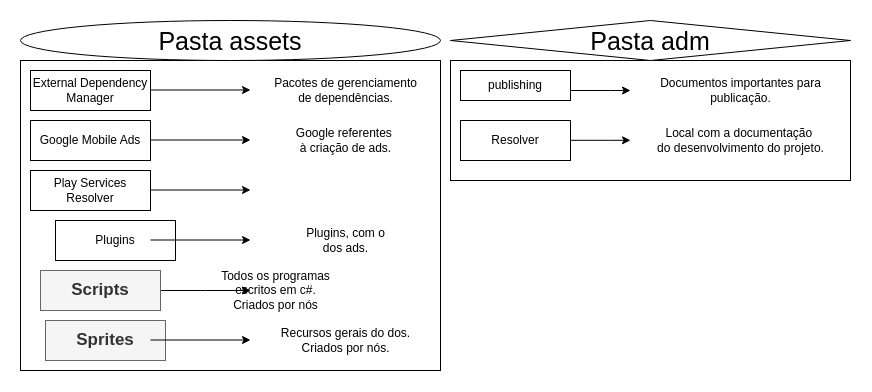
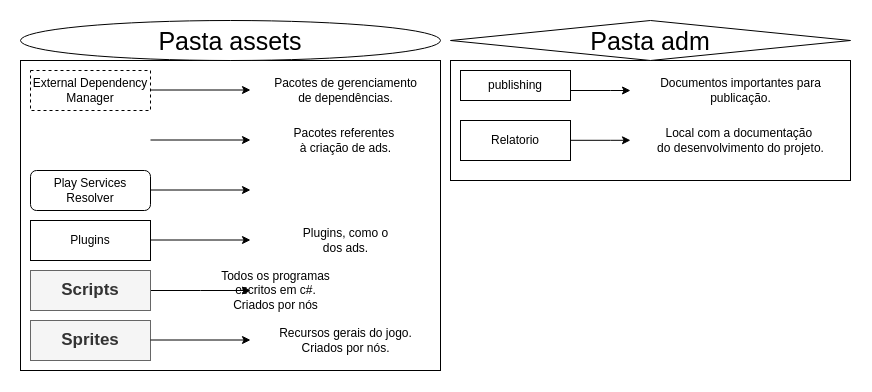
(91, 91) -> (91, 91)
(91, 141) -> none
(346, 141) -> (346, 141)
(516, 141) -> (516, 141)
(91, 191) -> (91, 191)
(116, 241) -> (91, 241)
(346, 241) -> (346, 241)
(101, 291) -> (91, 291)
(106, 341) -> (91, 341)
(346, 341) -> (346, 341)
